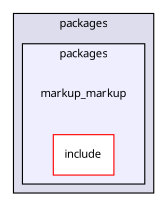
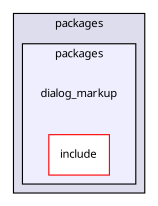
(84, 94) -> (79, 94)
